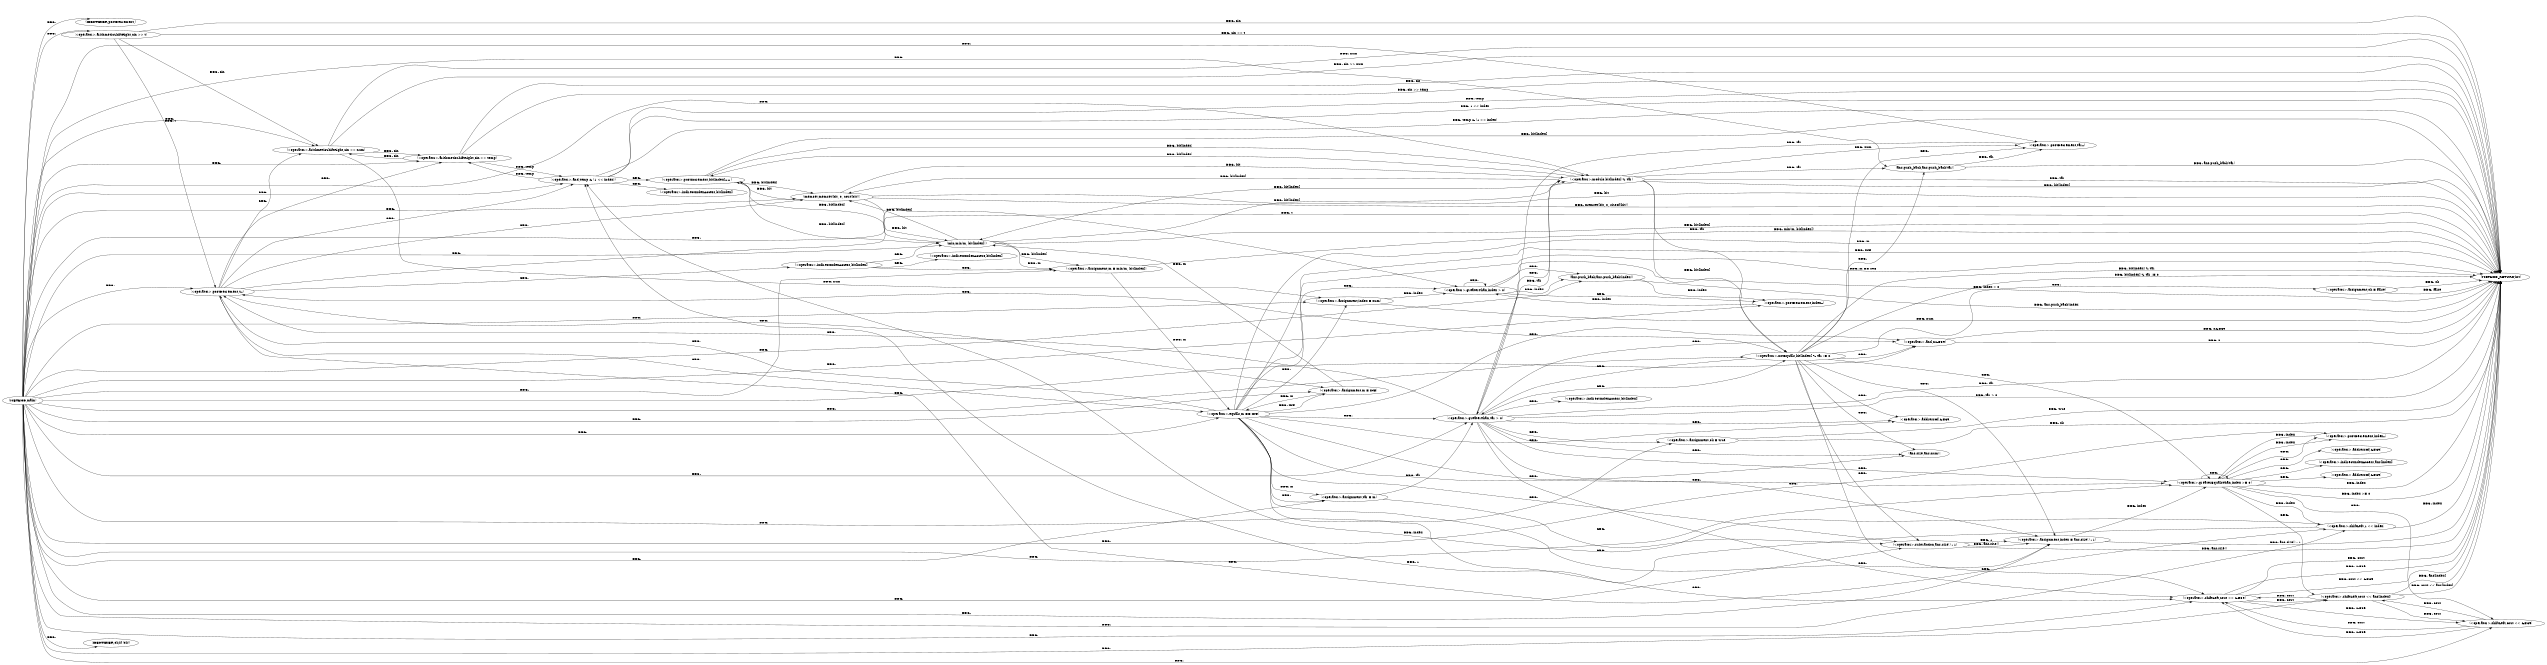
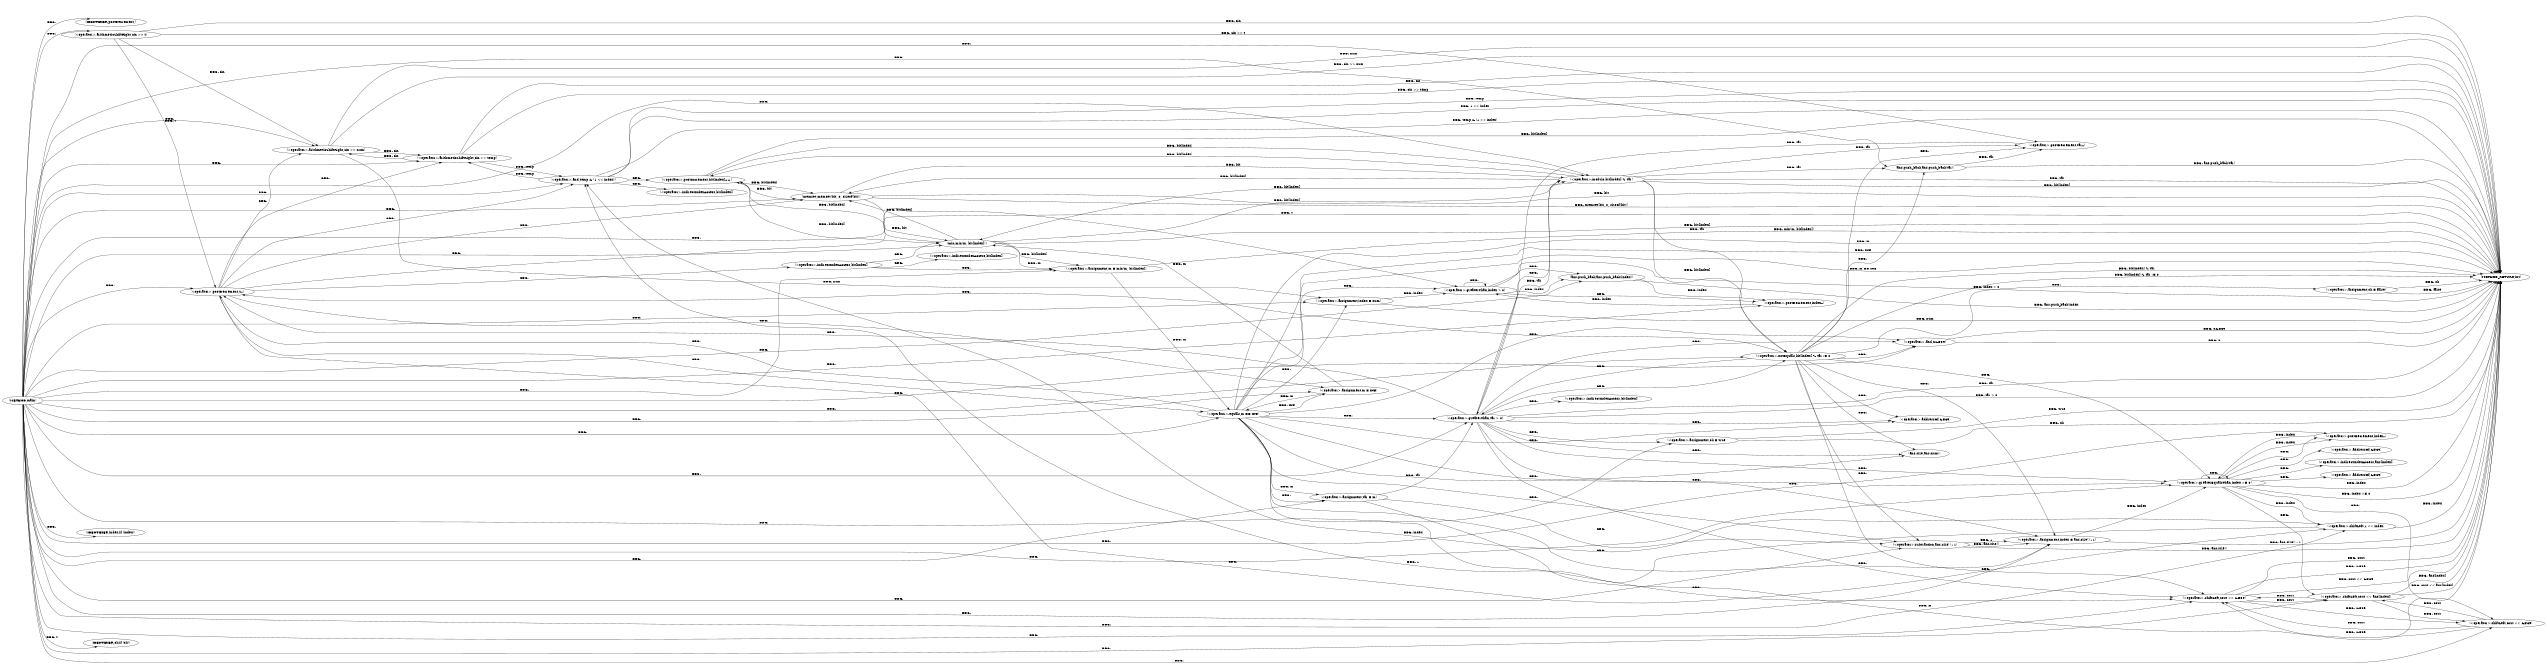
(1863, 147) -> (1863, 147)
(832, 197) -> (832, 197)
(1986, 375) -> (1986, 375)
none -> (111, 533)
none -> (2074, 626)
(52, 637) -> (52, 637)
